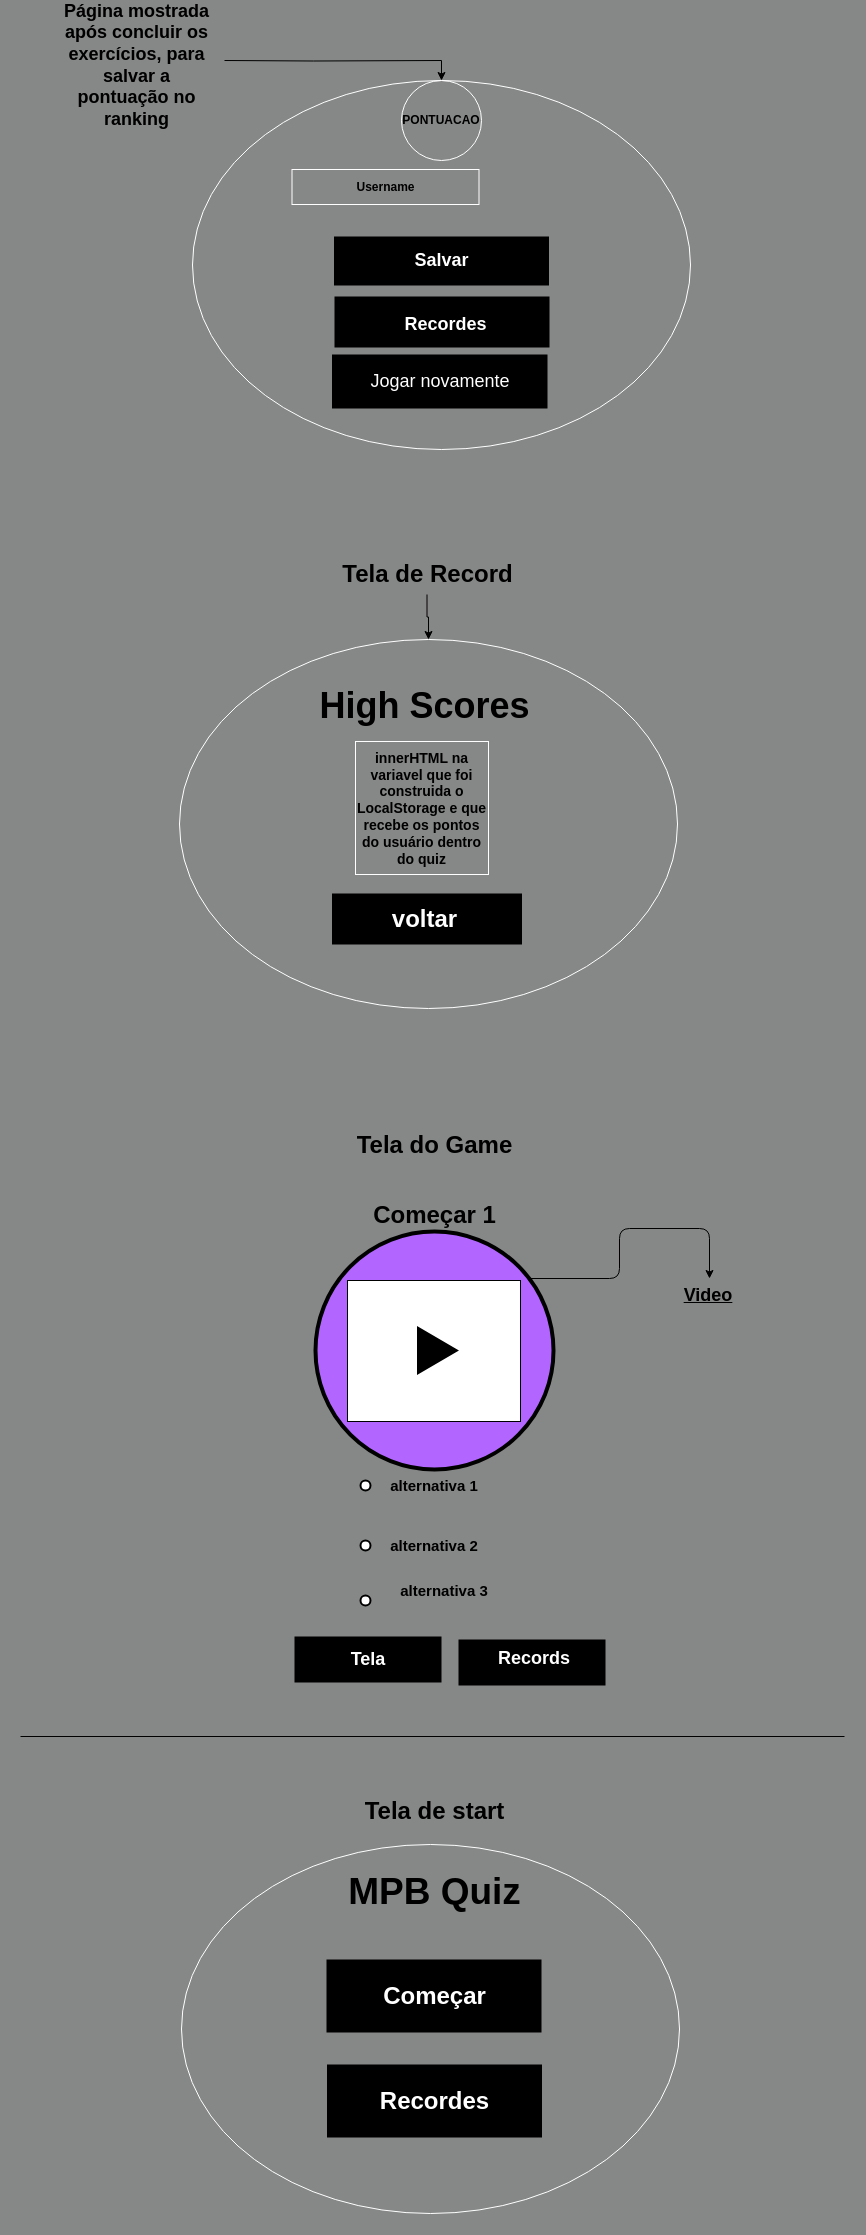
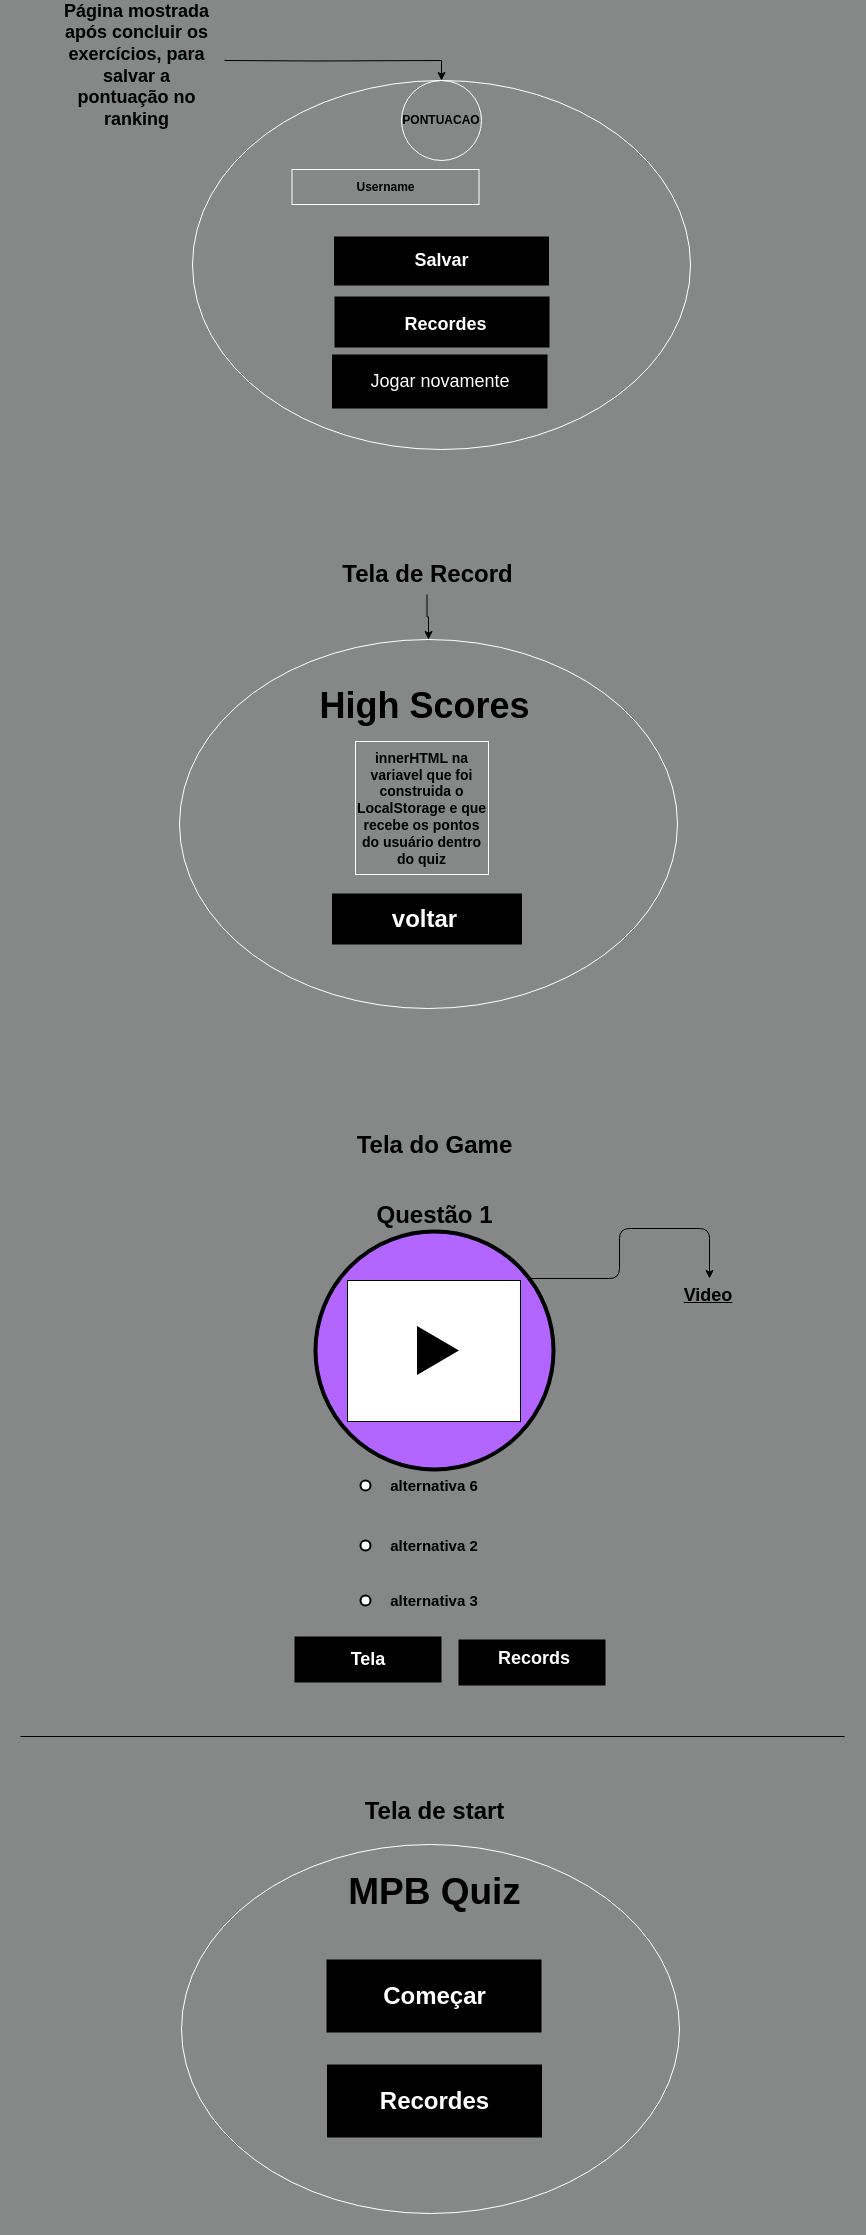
(435, 1216) -> (435, 1216)
(435, 1486) -> (435, 1486)
(445, 1591) -> (435, 1601)
